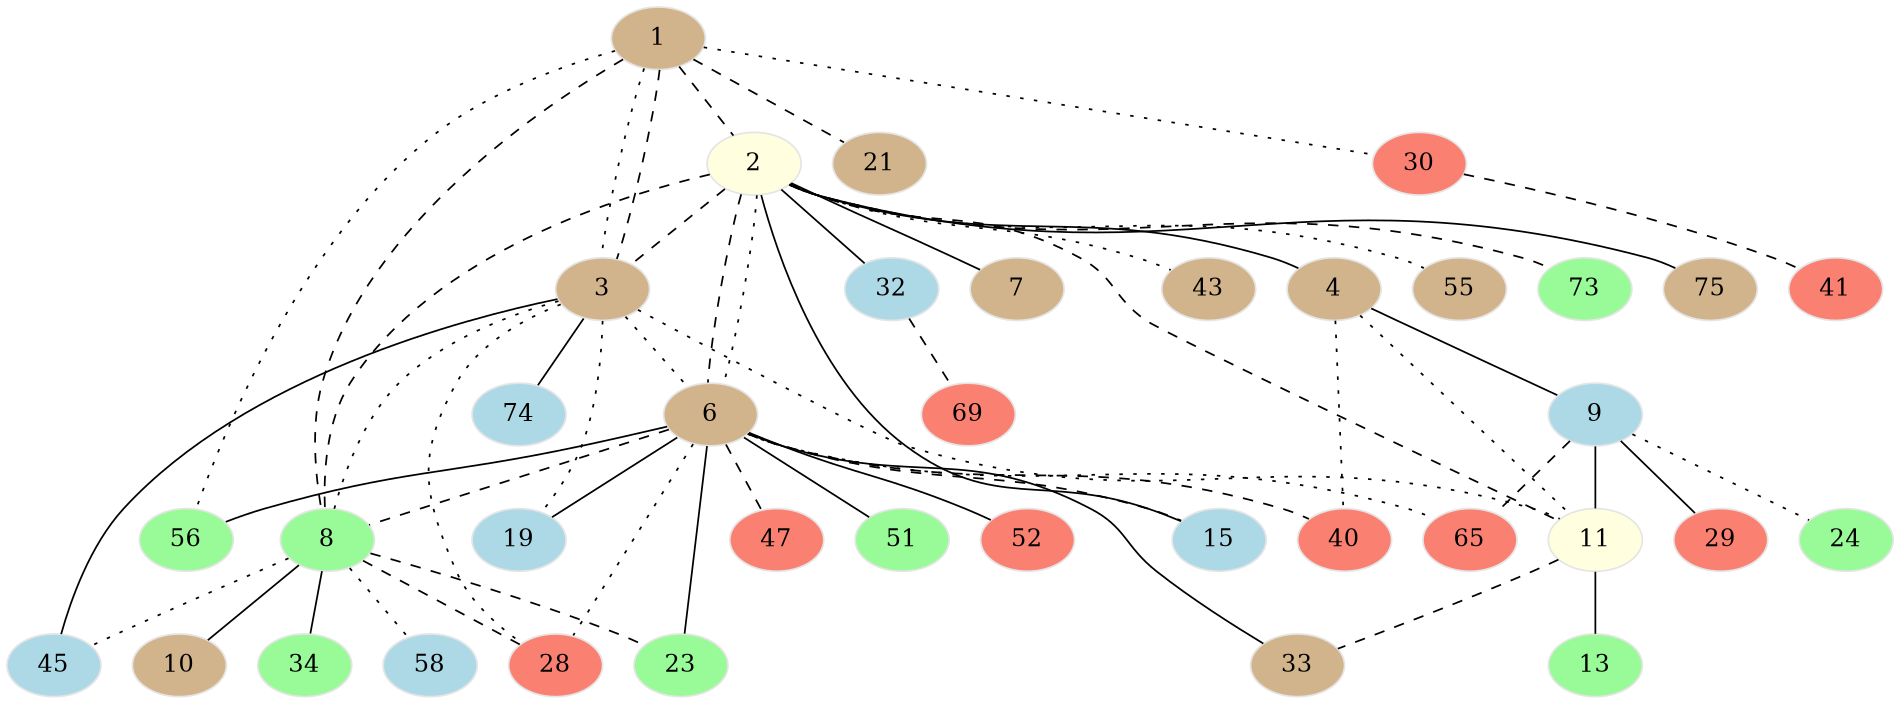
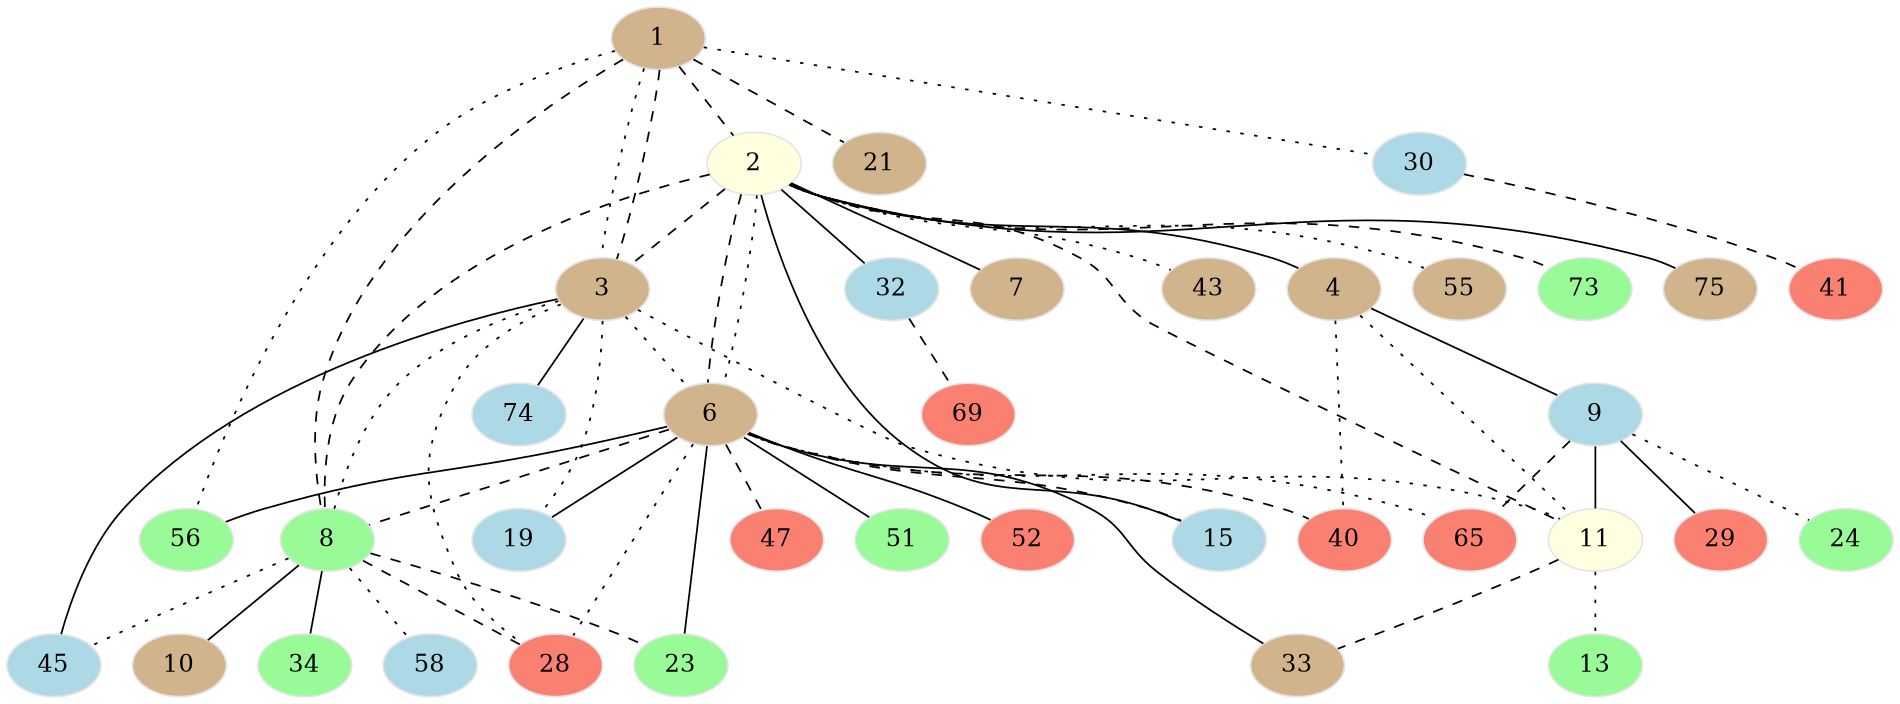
(1419, 164) -> (1419, 164)
(1595, 603) -> (1595, 603)
